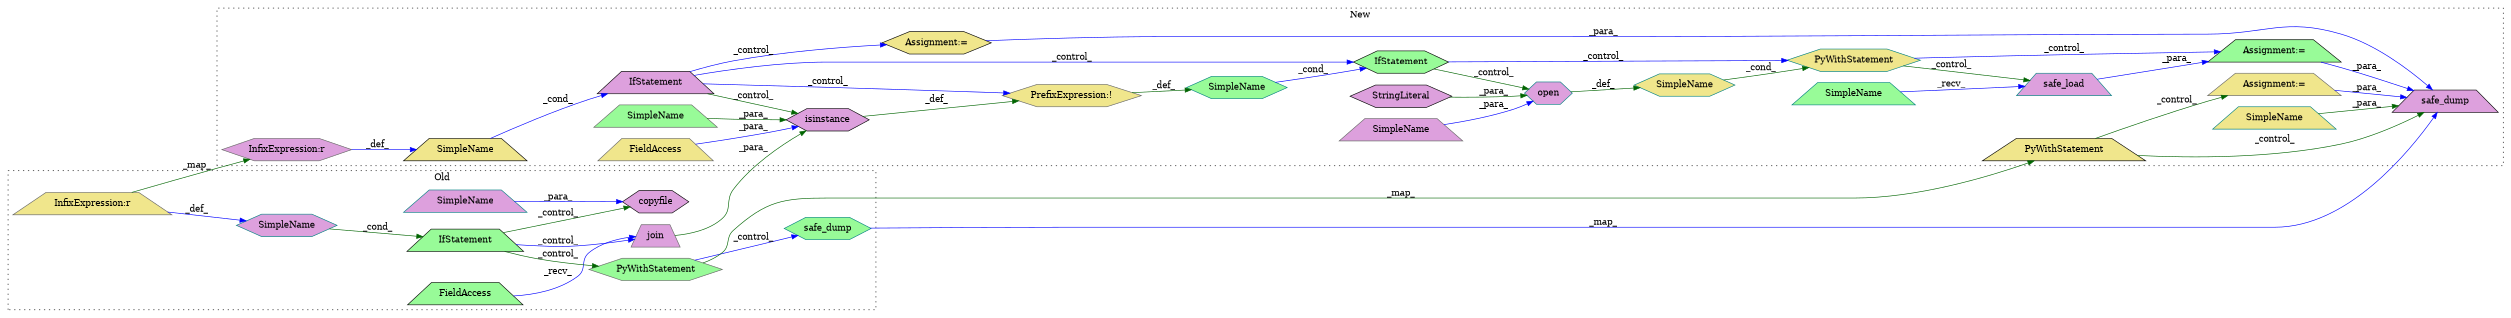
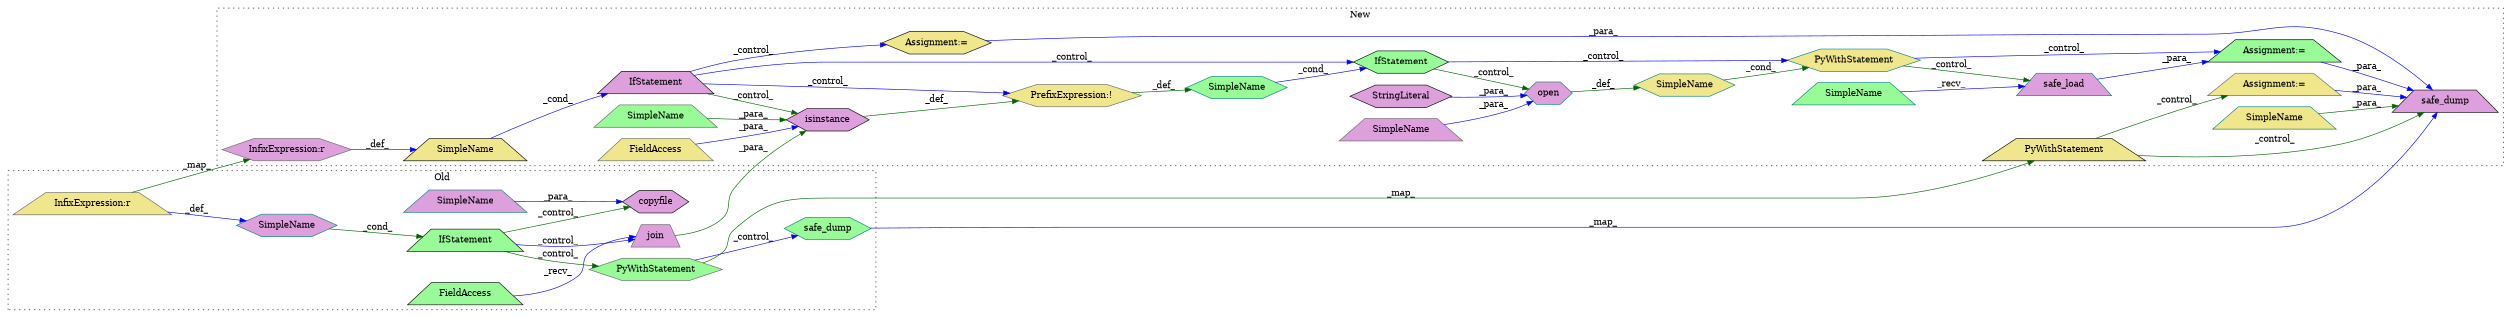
(1485, 97) -> (1485, 97)
